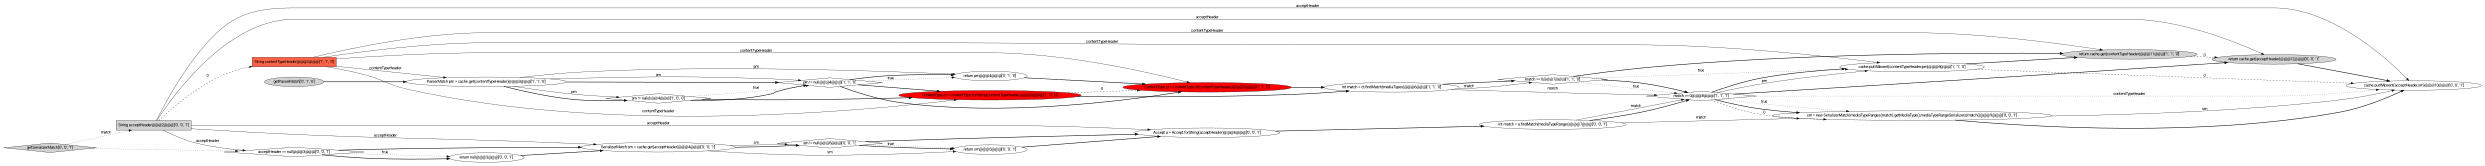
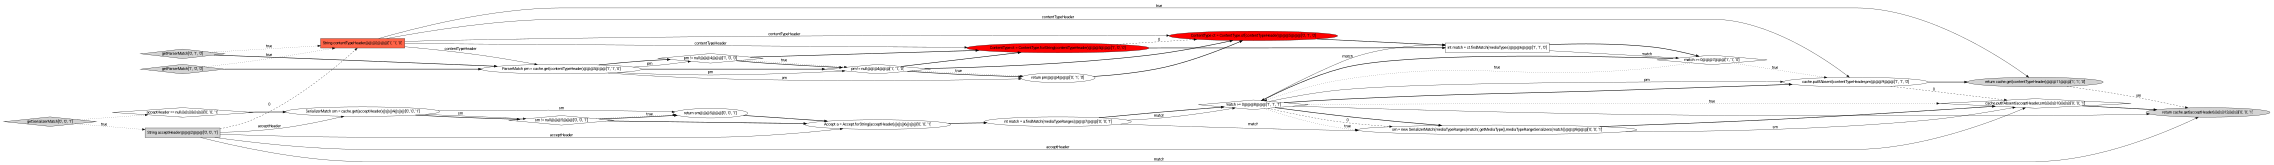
(1207, 17) -> (1159, 160)
(1207, 31) -> (1159, 6)
none -> (264, 49)
(2205, 55) -> (2139, 96)
(1804, 57) -> none
none -> (183, 69)
(2342, 72) -> (2118, 108)
(1979, 79) -> (1720, 115)
(294, 82) -> (183, 54)
(2414, 86) -> (2035, 103)
(1392, 87) -> (1497, 48)
(1553, 93) -> (1348, 59)
(2129, 94) -> (1712, 101)
(106, 133) -> (104, 124)
(202, 144) -> none
(486, 158) -> none
